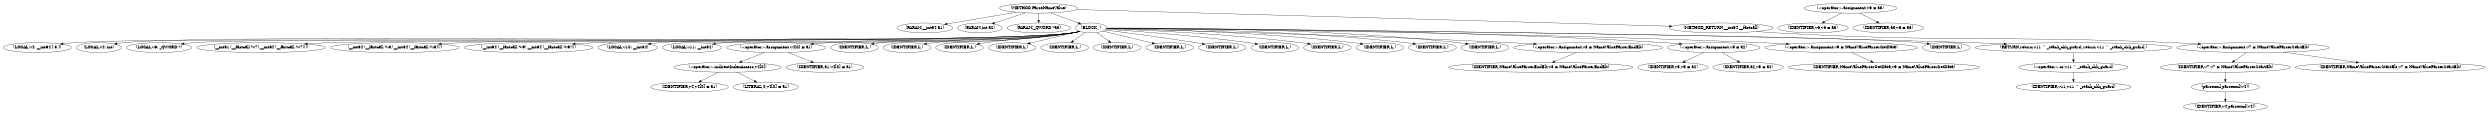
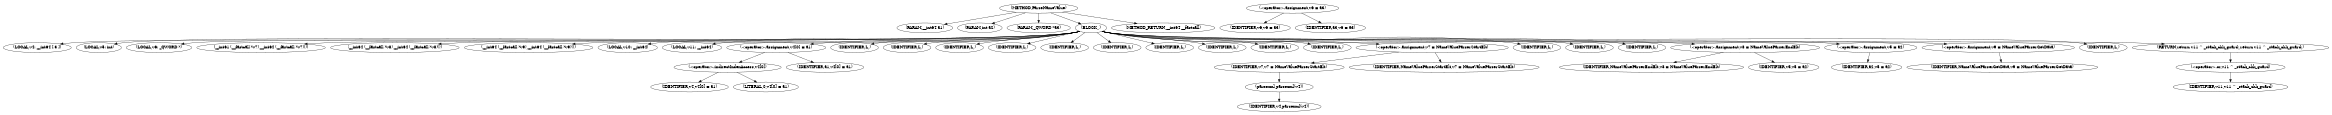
(1977, 39) -> (1239, 42)
(99, 48) -> (99, 48)
(1694, 57) -> (1763, 57)
